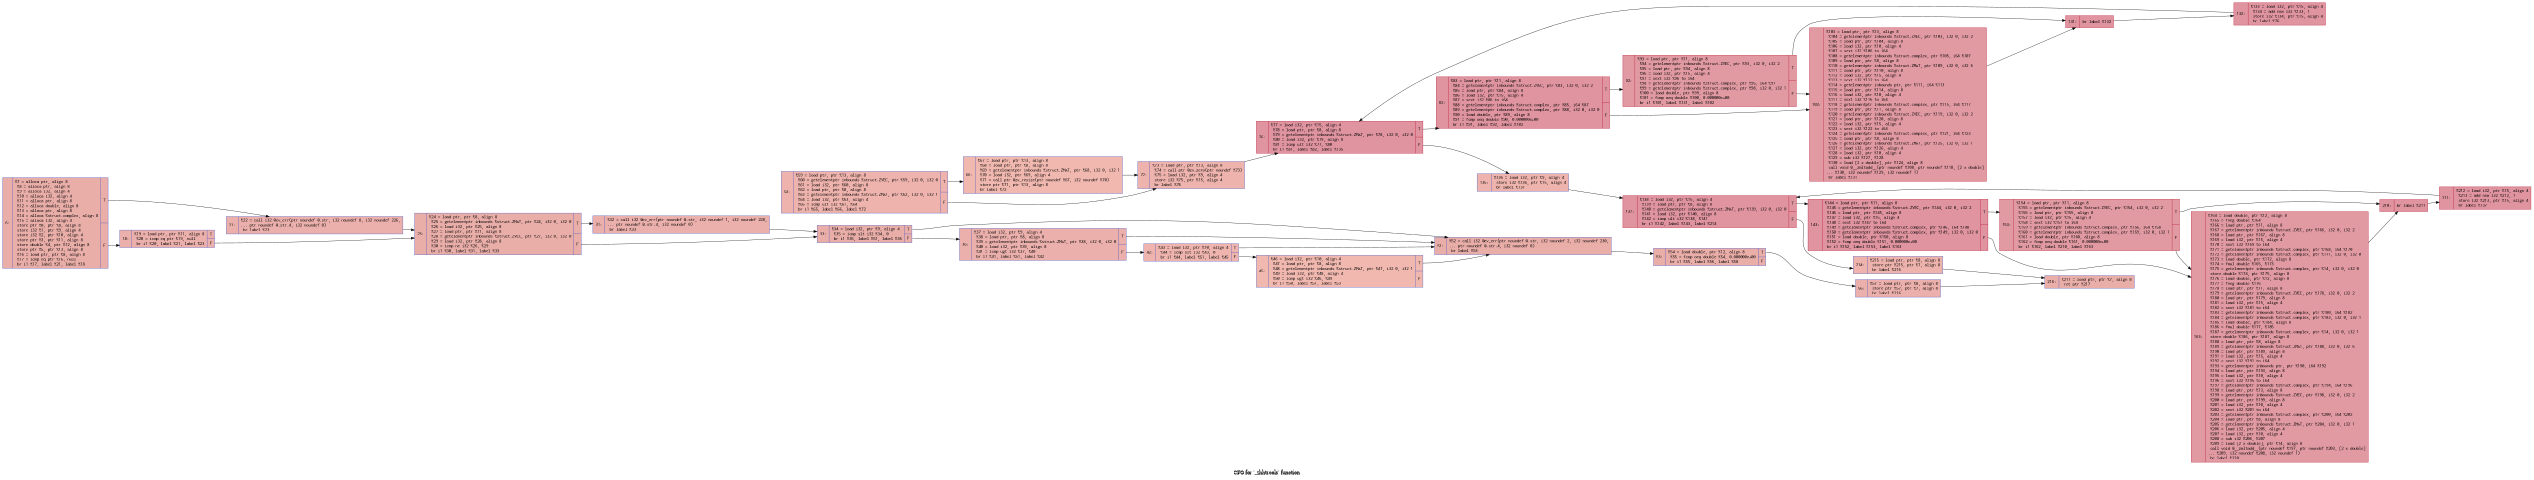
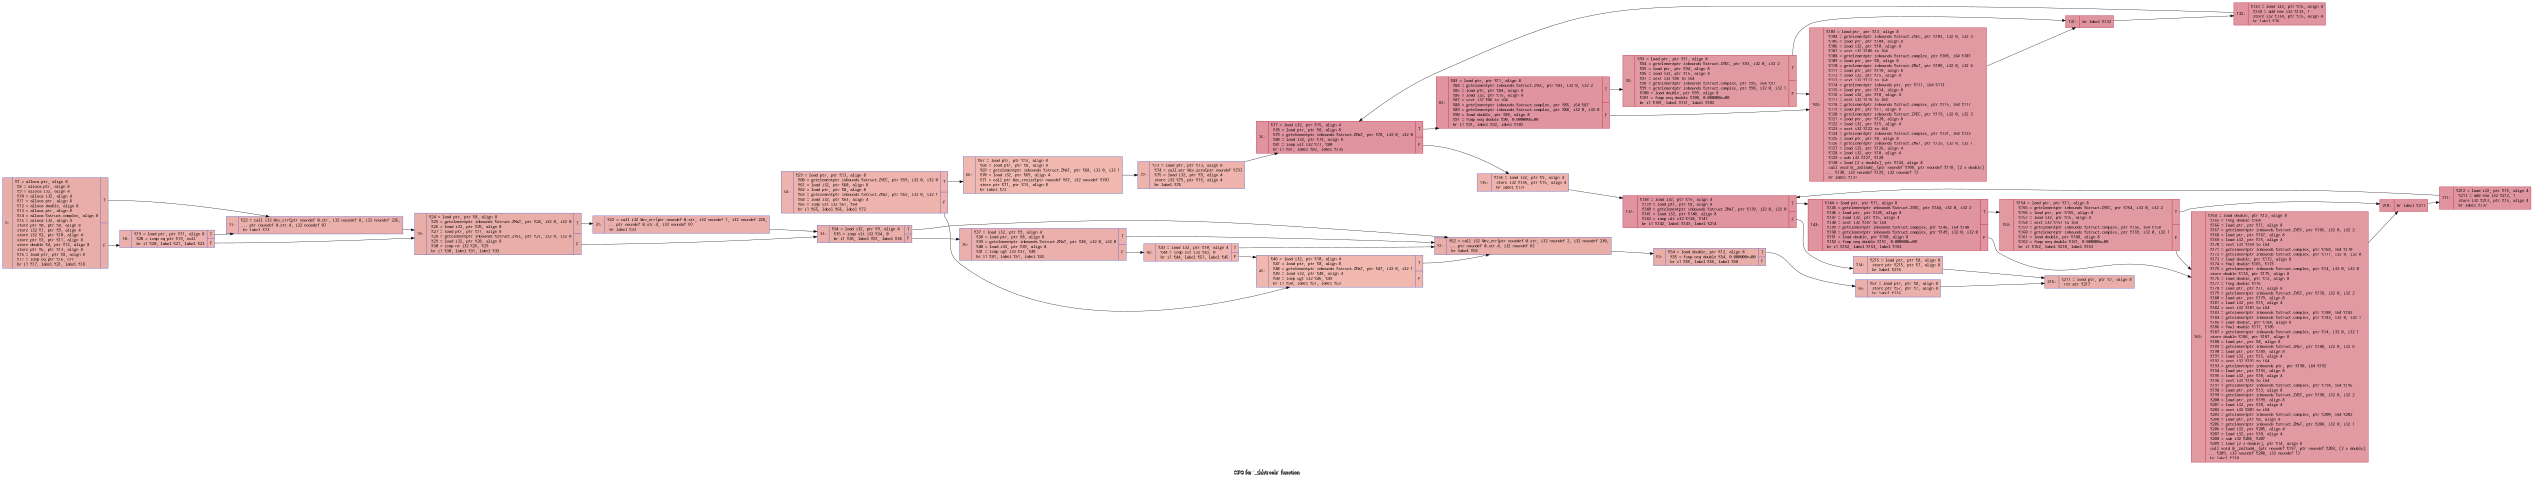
(1051, 205) -> (1092, 310)
none -> (222, 234)
(46, 259) -> (44, 259)
